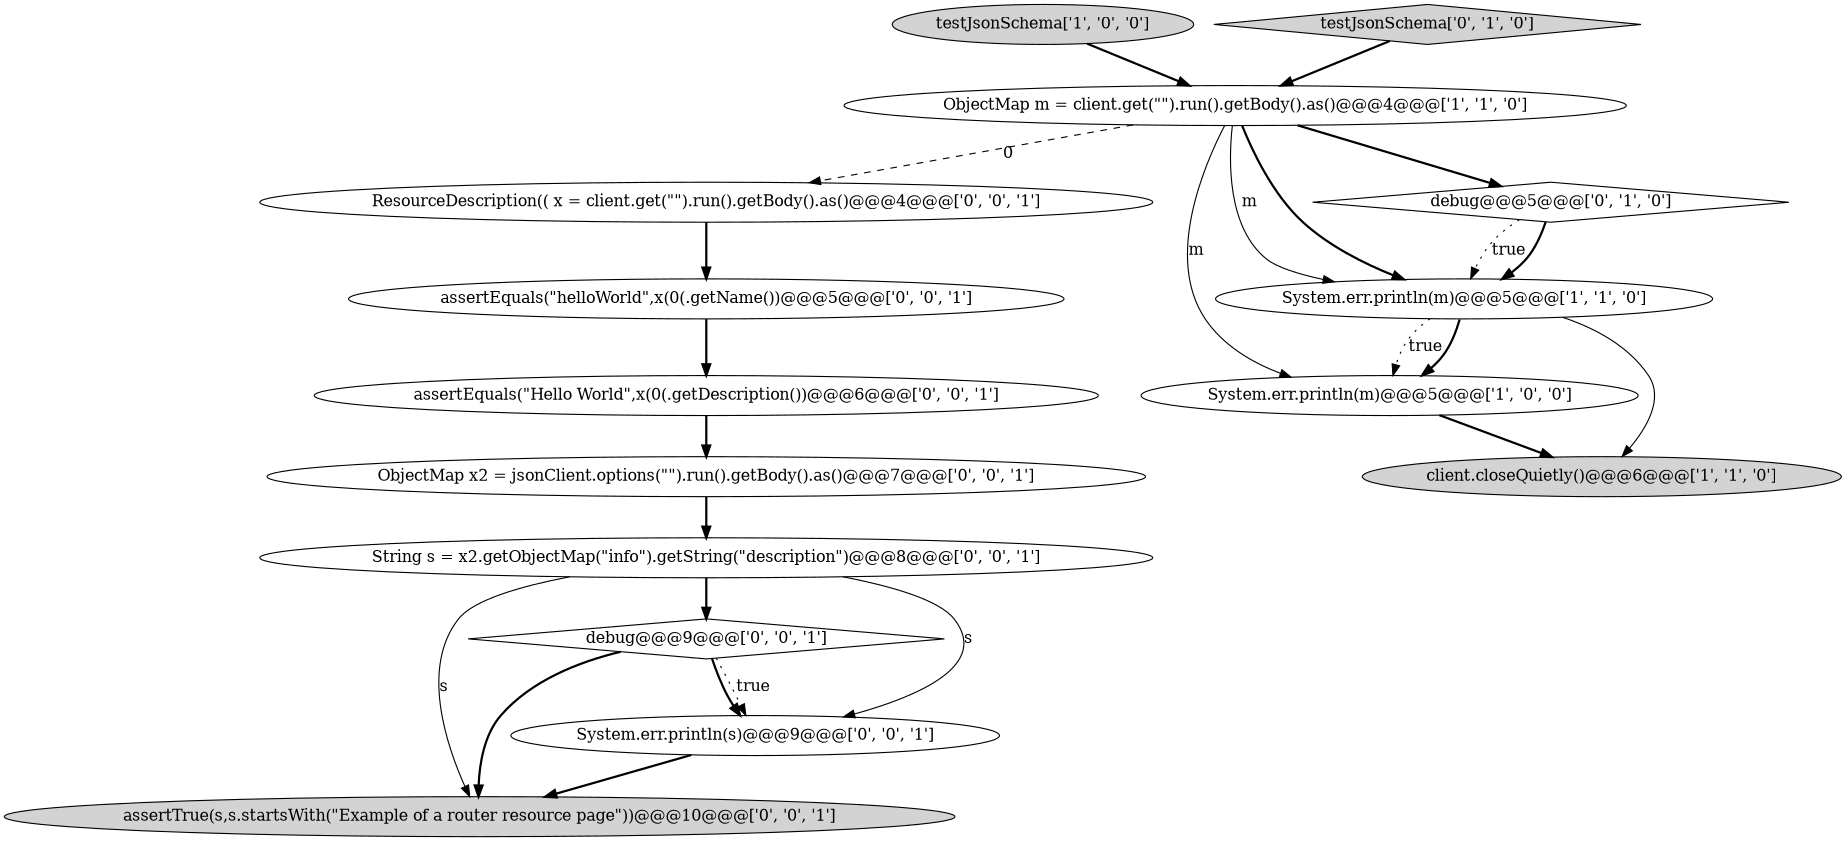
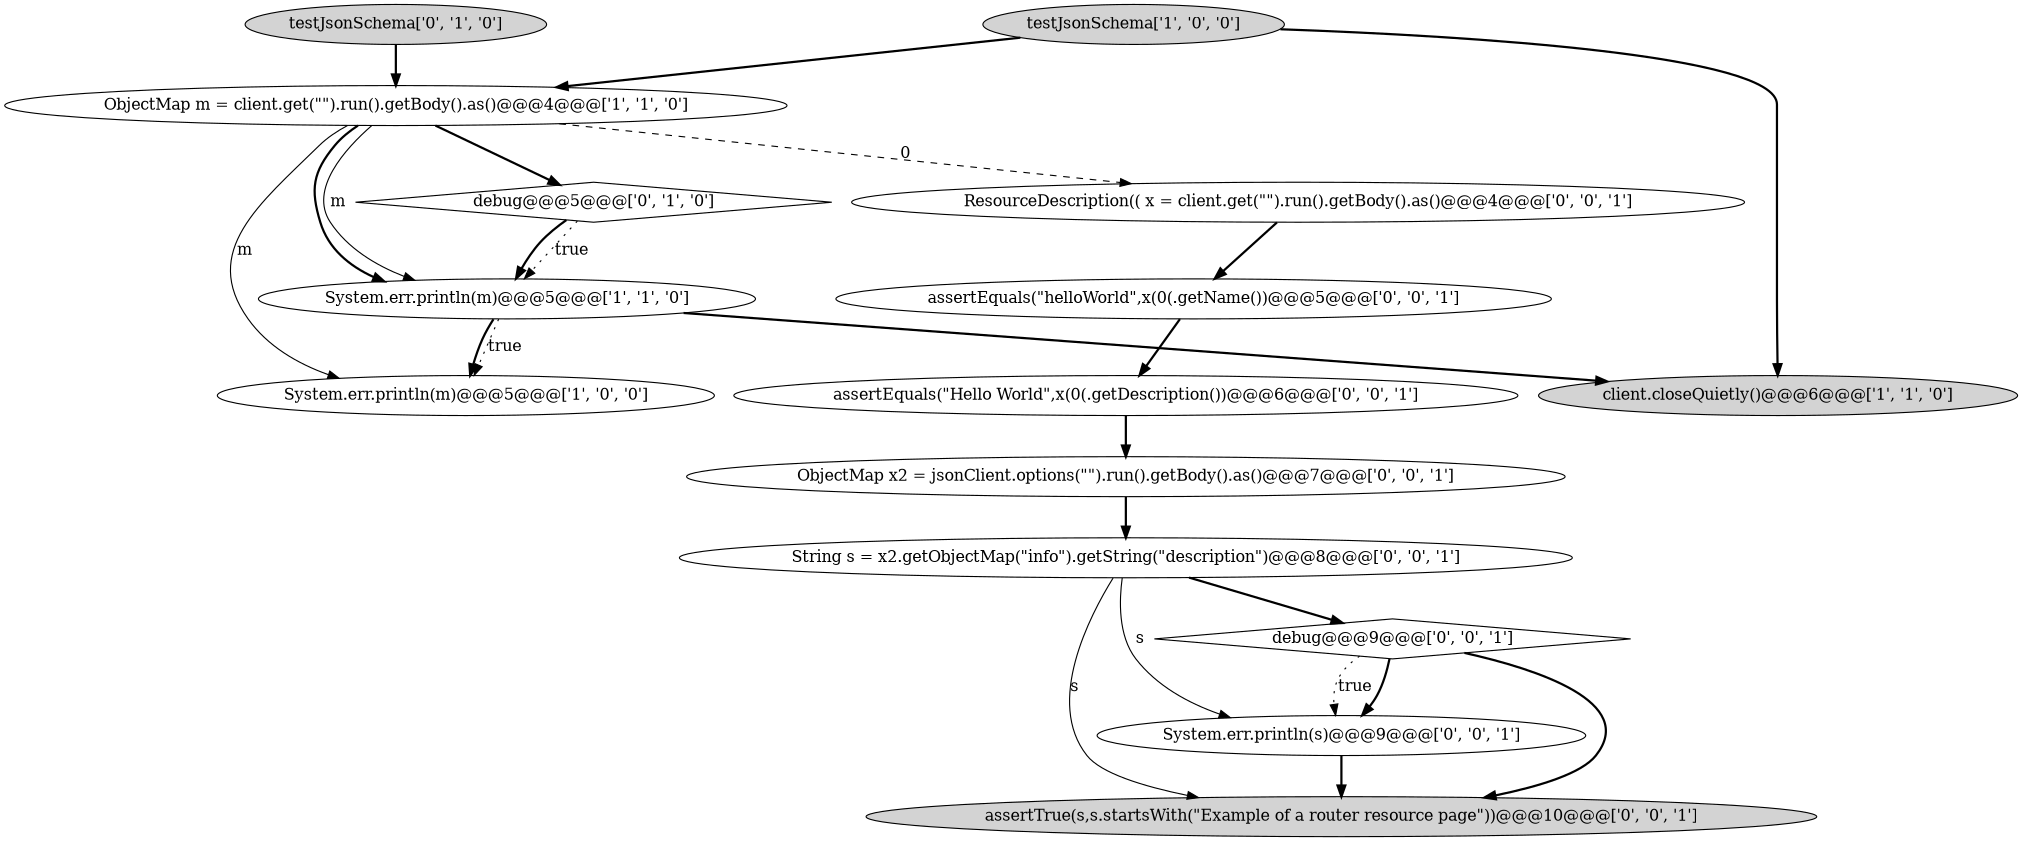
(1427, 24) -> (396, 24)
(1641, 366) -> (1140, 347)
(1490, 434) -> (1664, 60)
